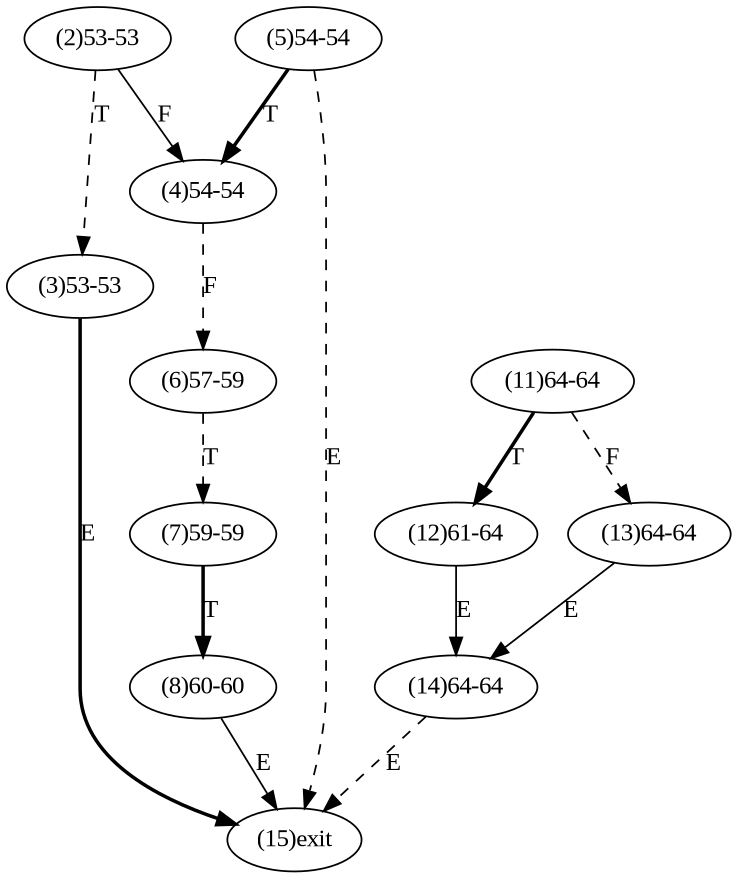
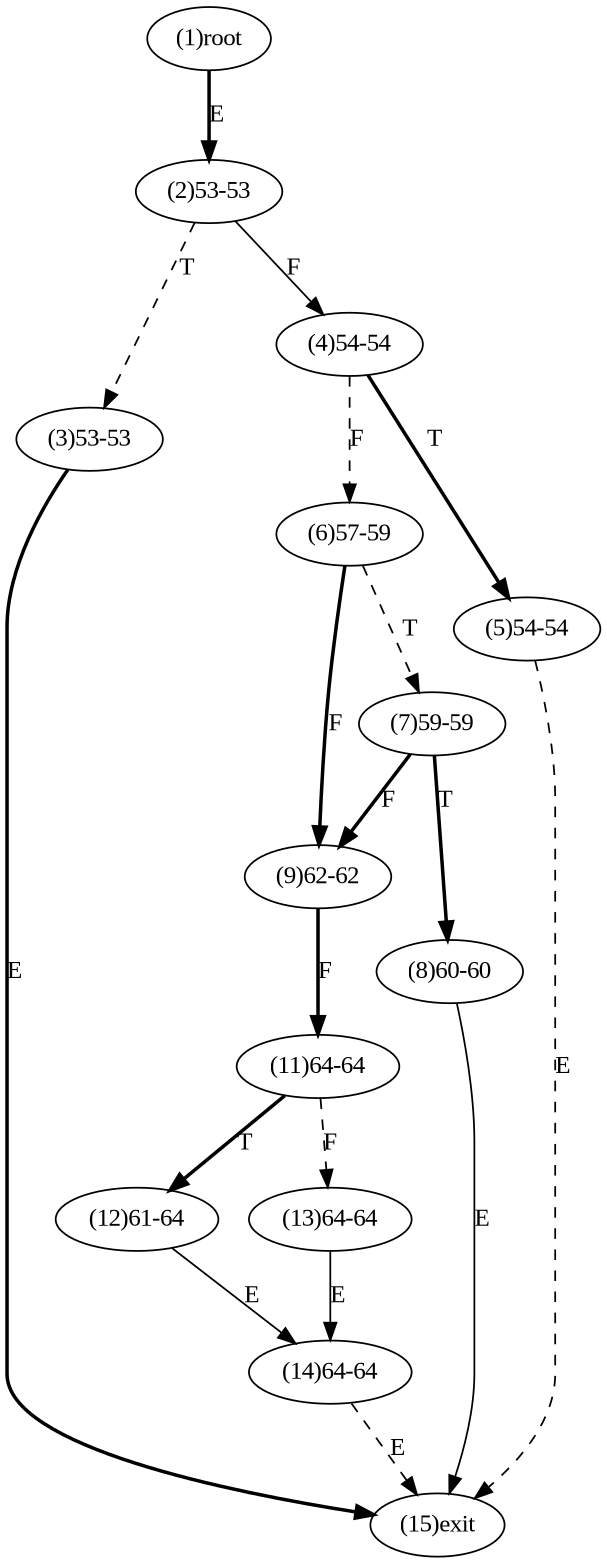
none -> (209, 39)
(261, 108) -> (433, 479)
none -> (318, 877)
